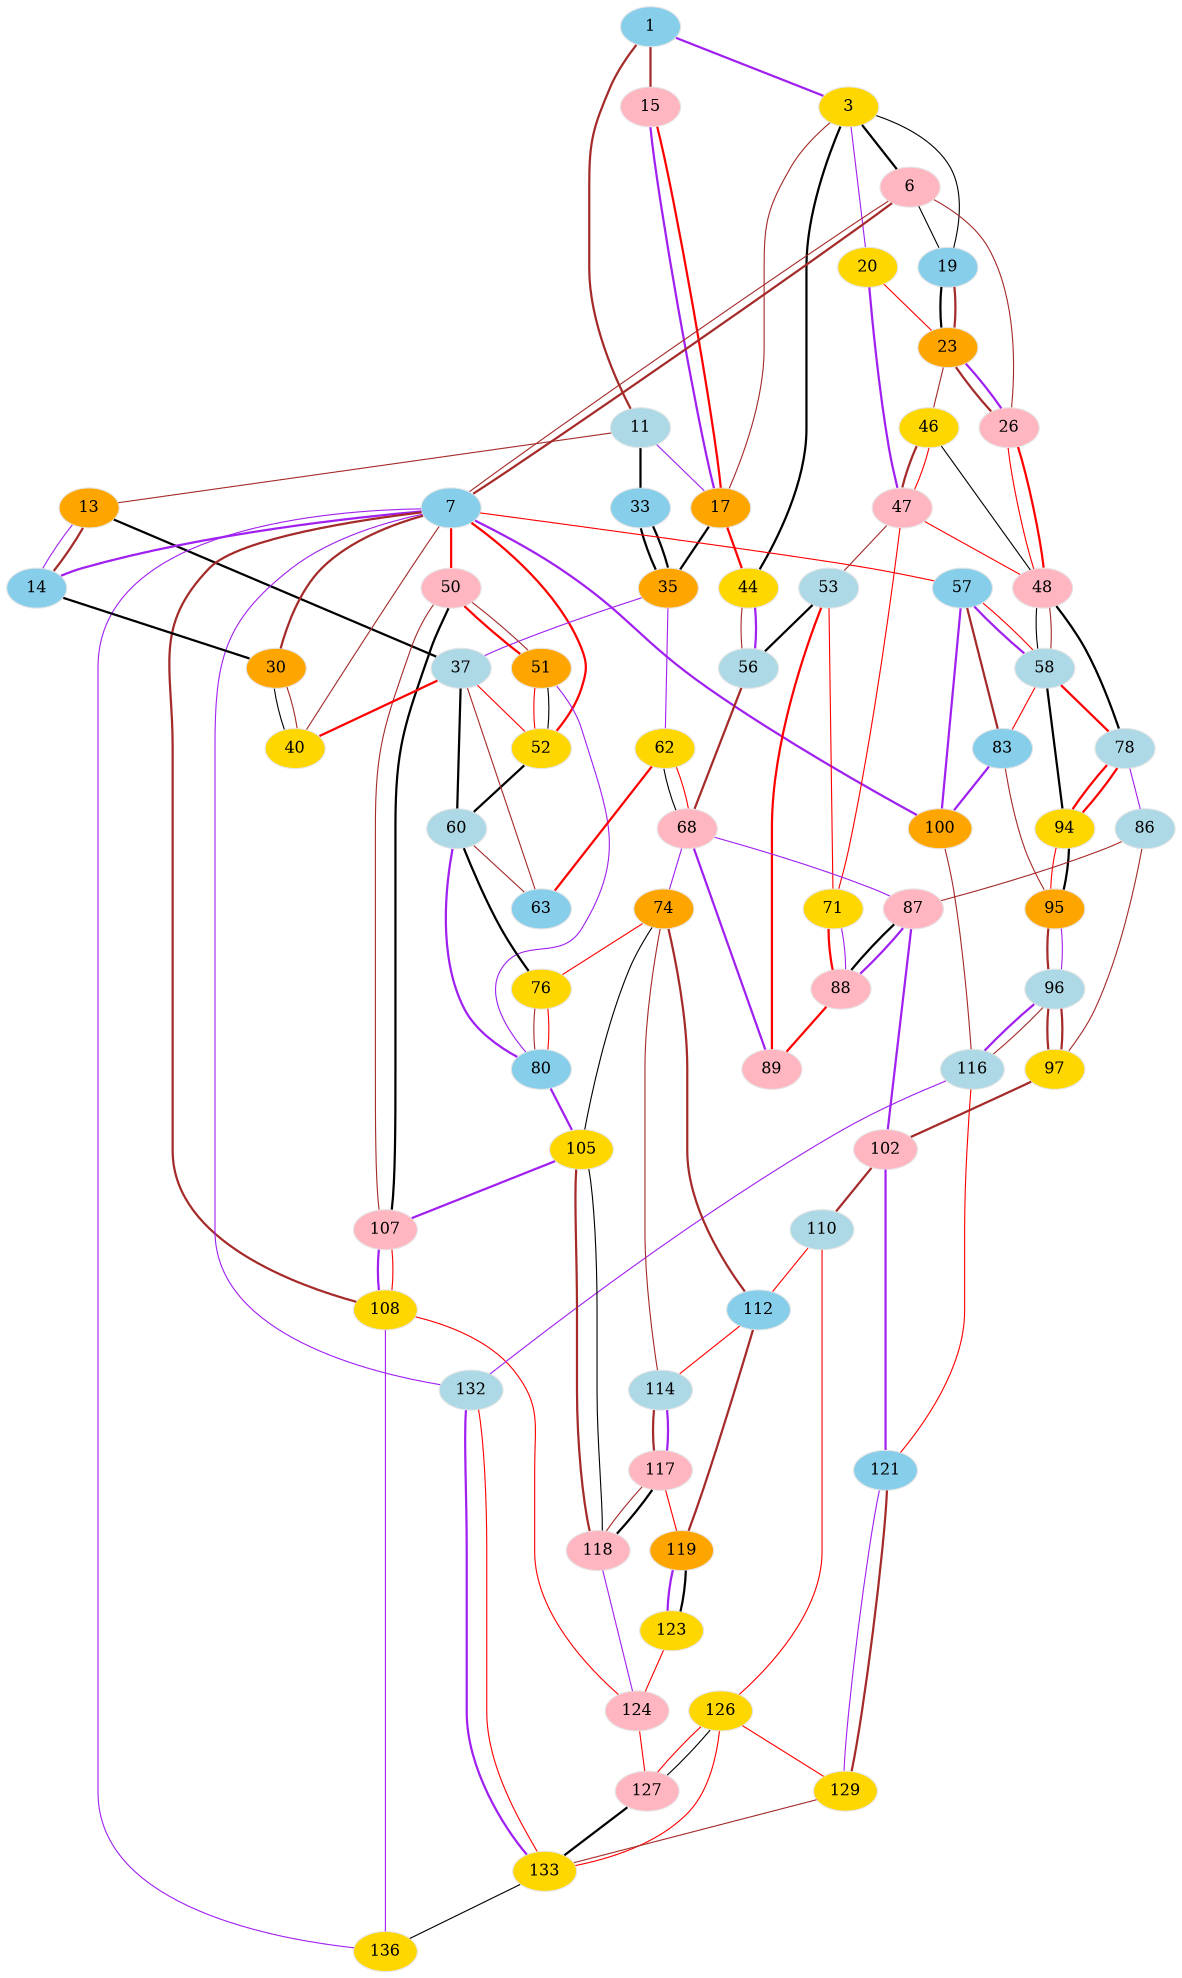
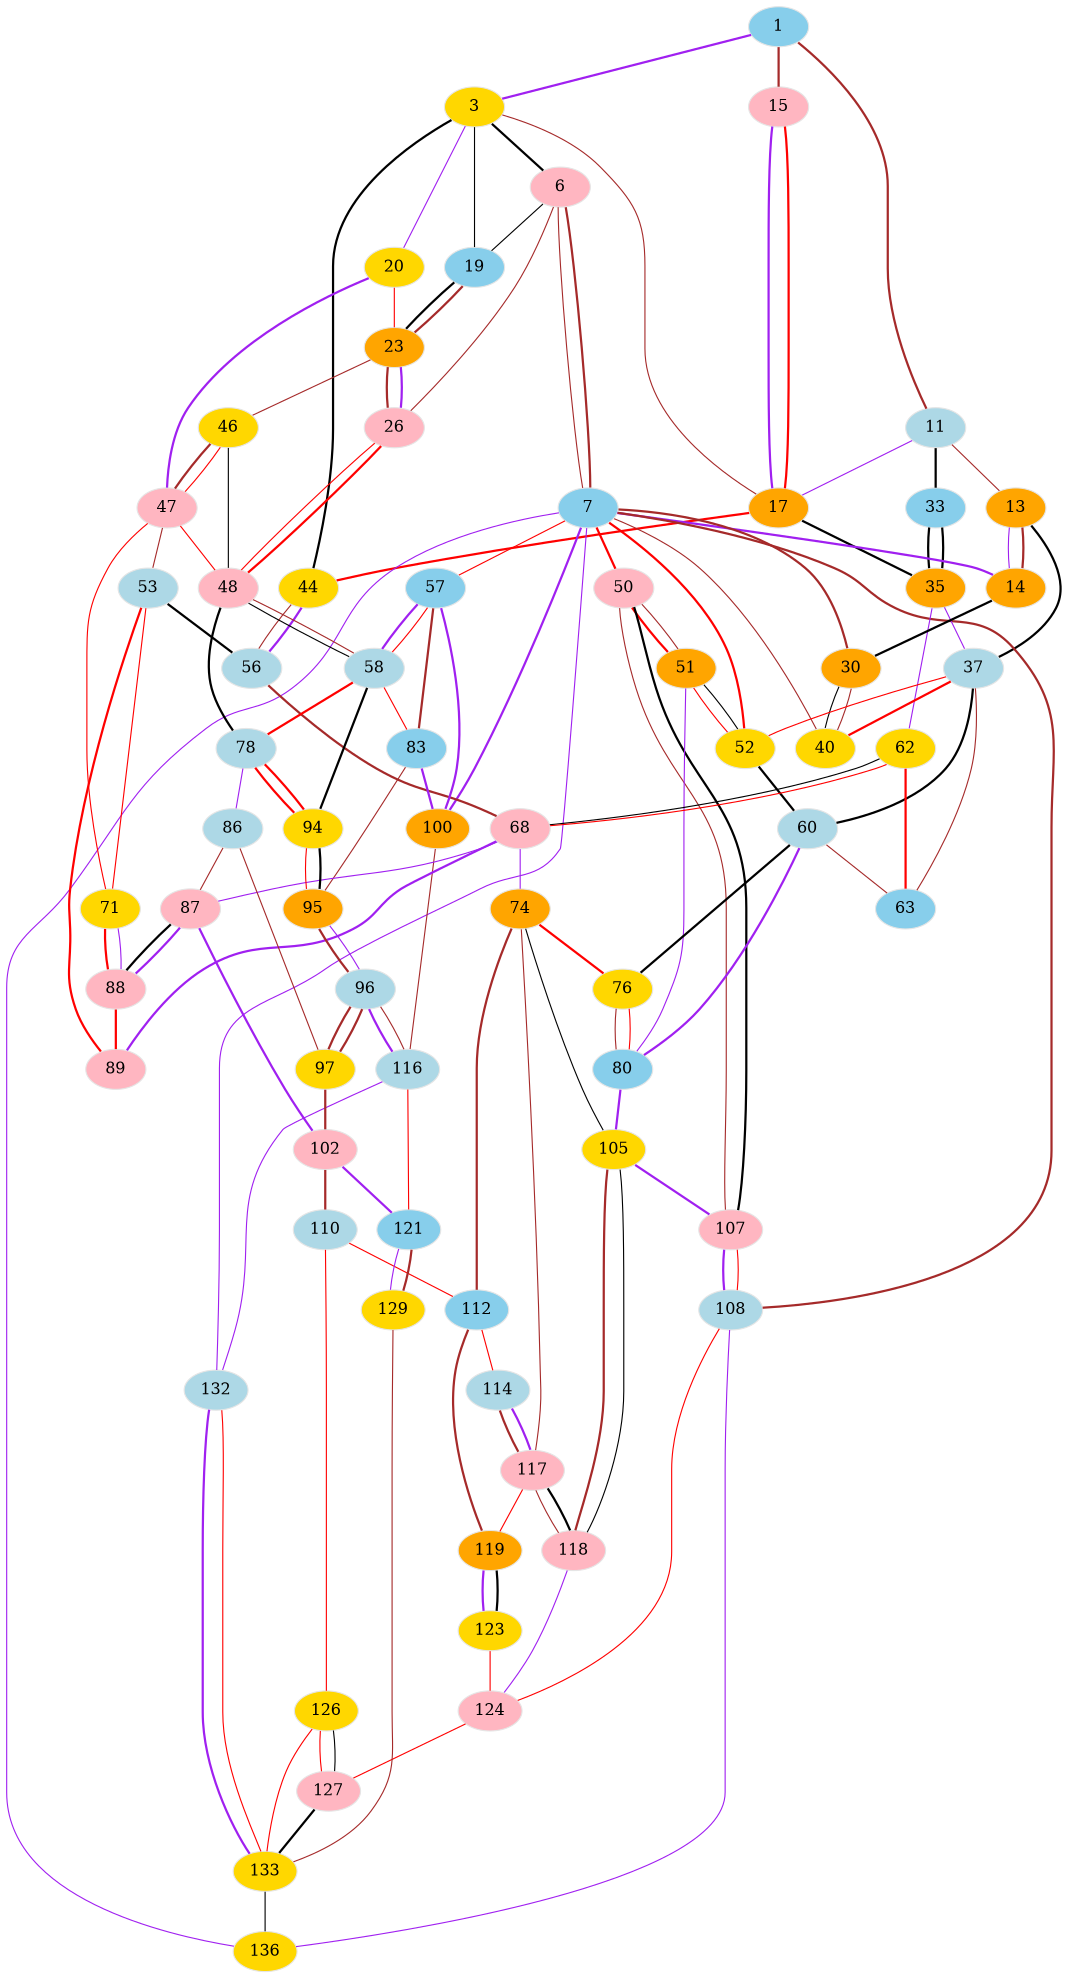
(37, 588) -> (1016, 588)
(602, 949) -> (571, 949)
(645, 1149) -> (534, 1190)
(385, 1310) -> (731, 1310)
(783, 1751) -> none
